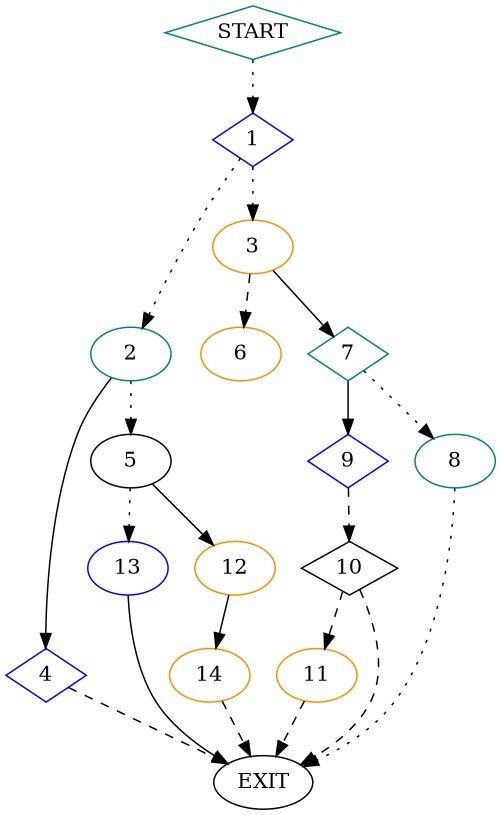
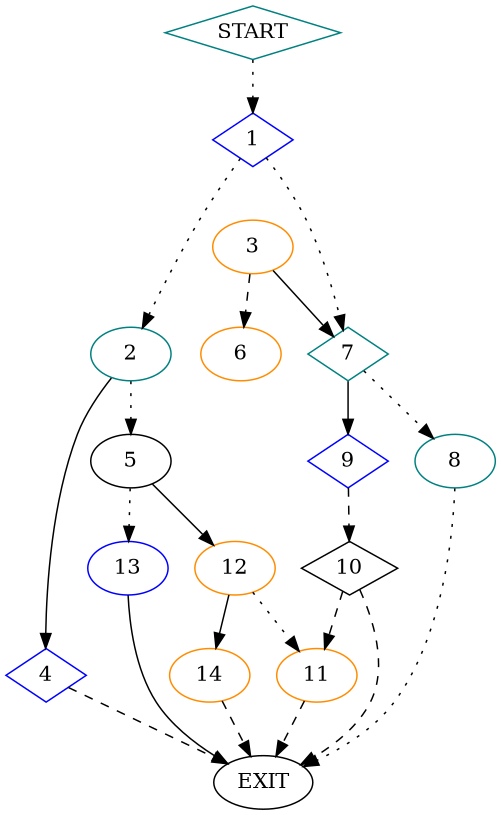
(253, 186) -> (312, 232)
none -> (271, 616)
